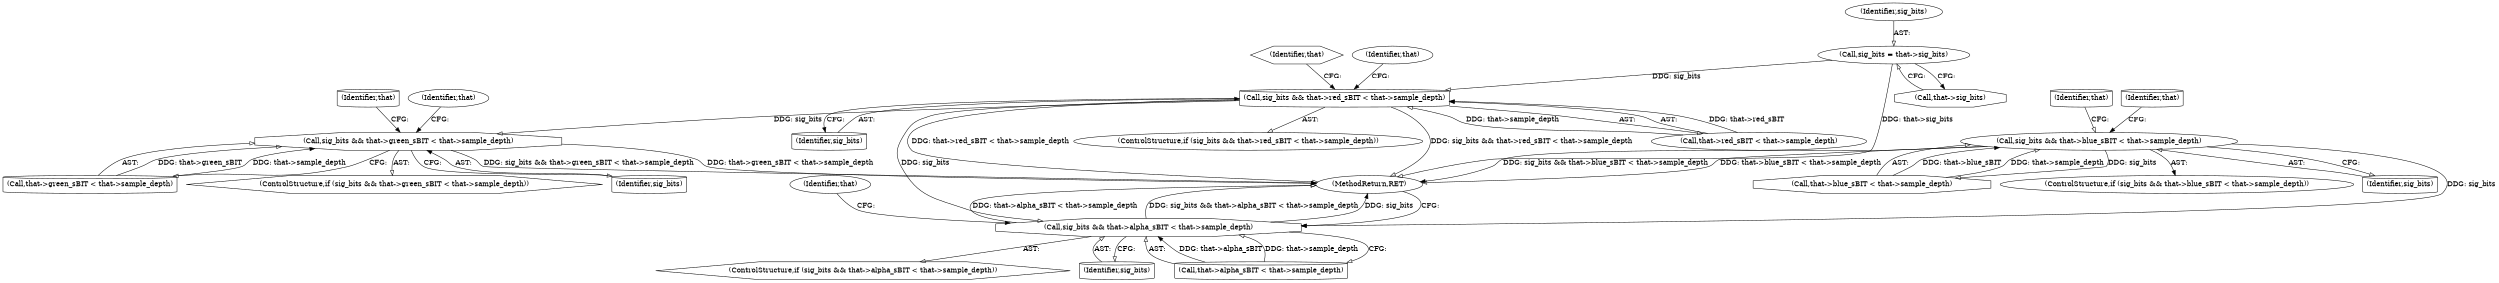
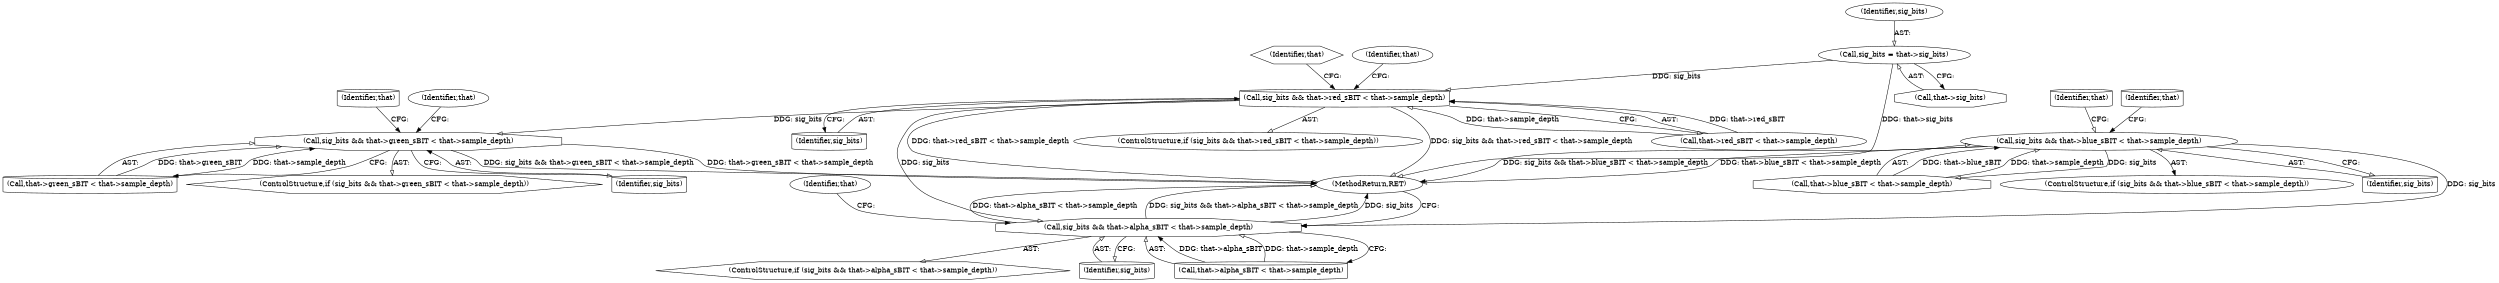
(1918, 77) -> (1918, 77)
(1629, 120) -> (1629, 120)
(286, 175) -> (286, 175)
(1341, 237) -> (1341, 237)
